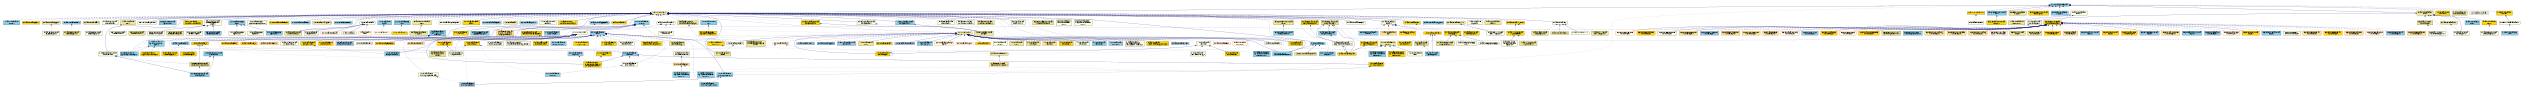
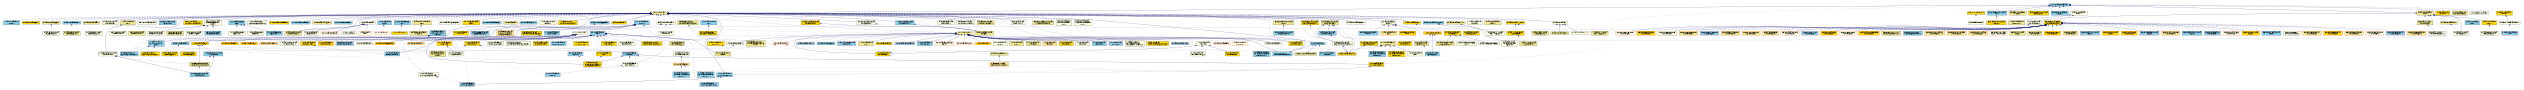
(1512, 39) -> (1466, 26)
